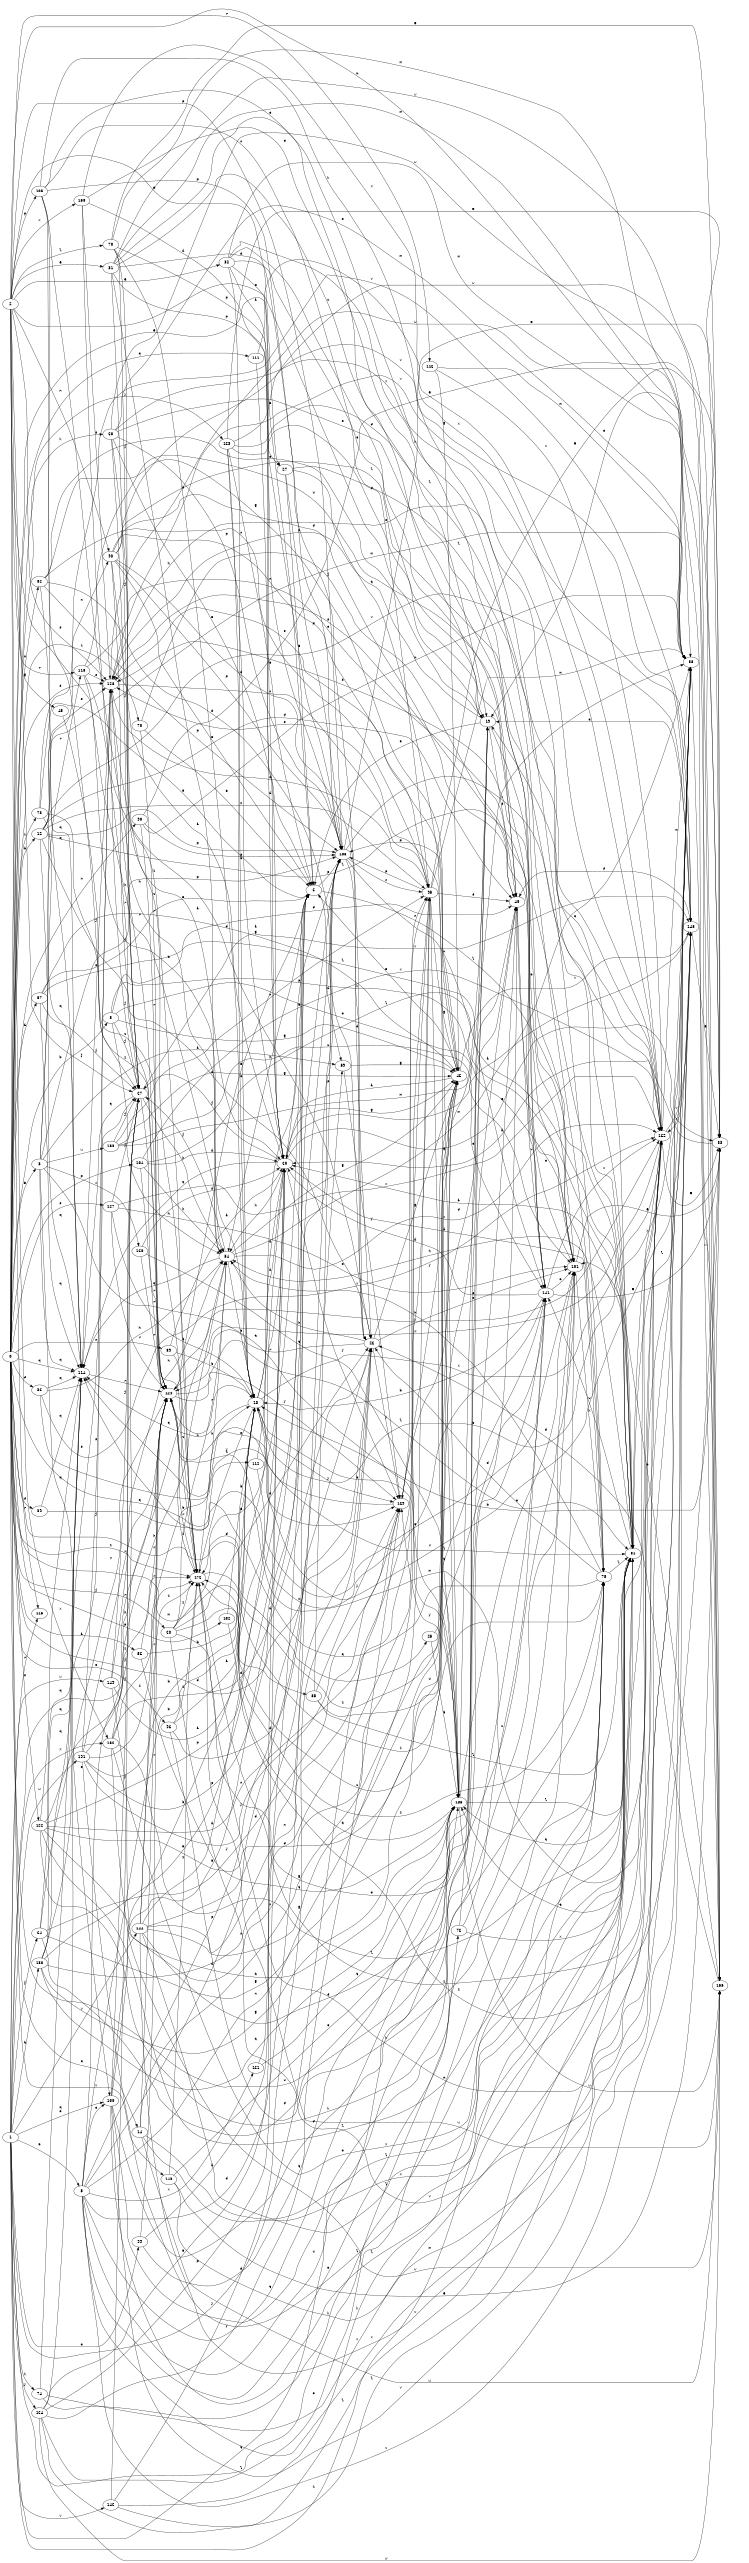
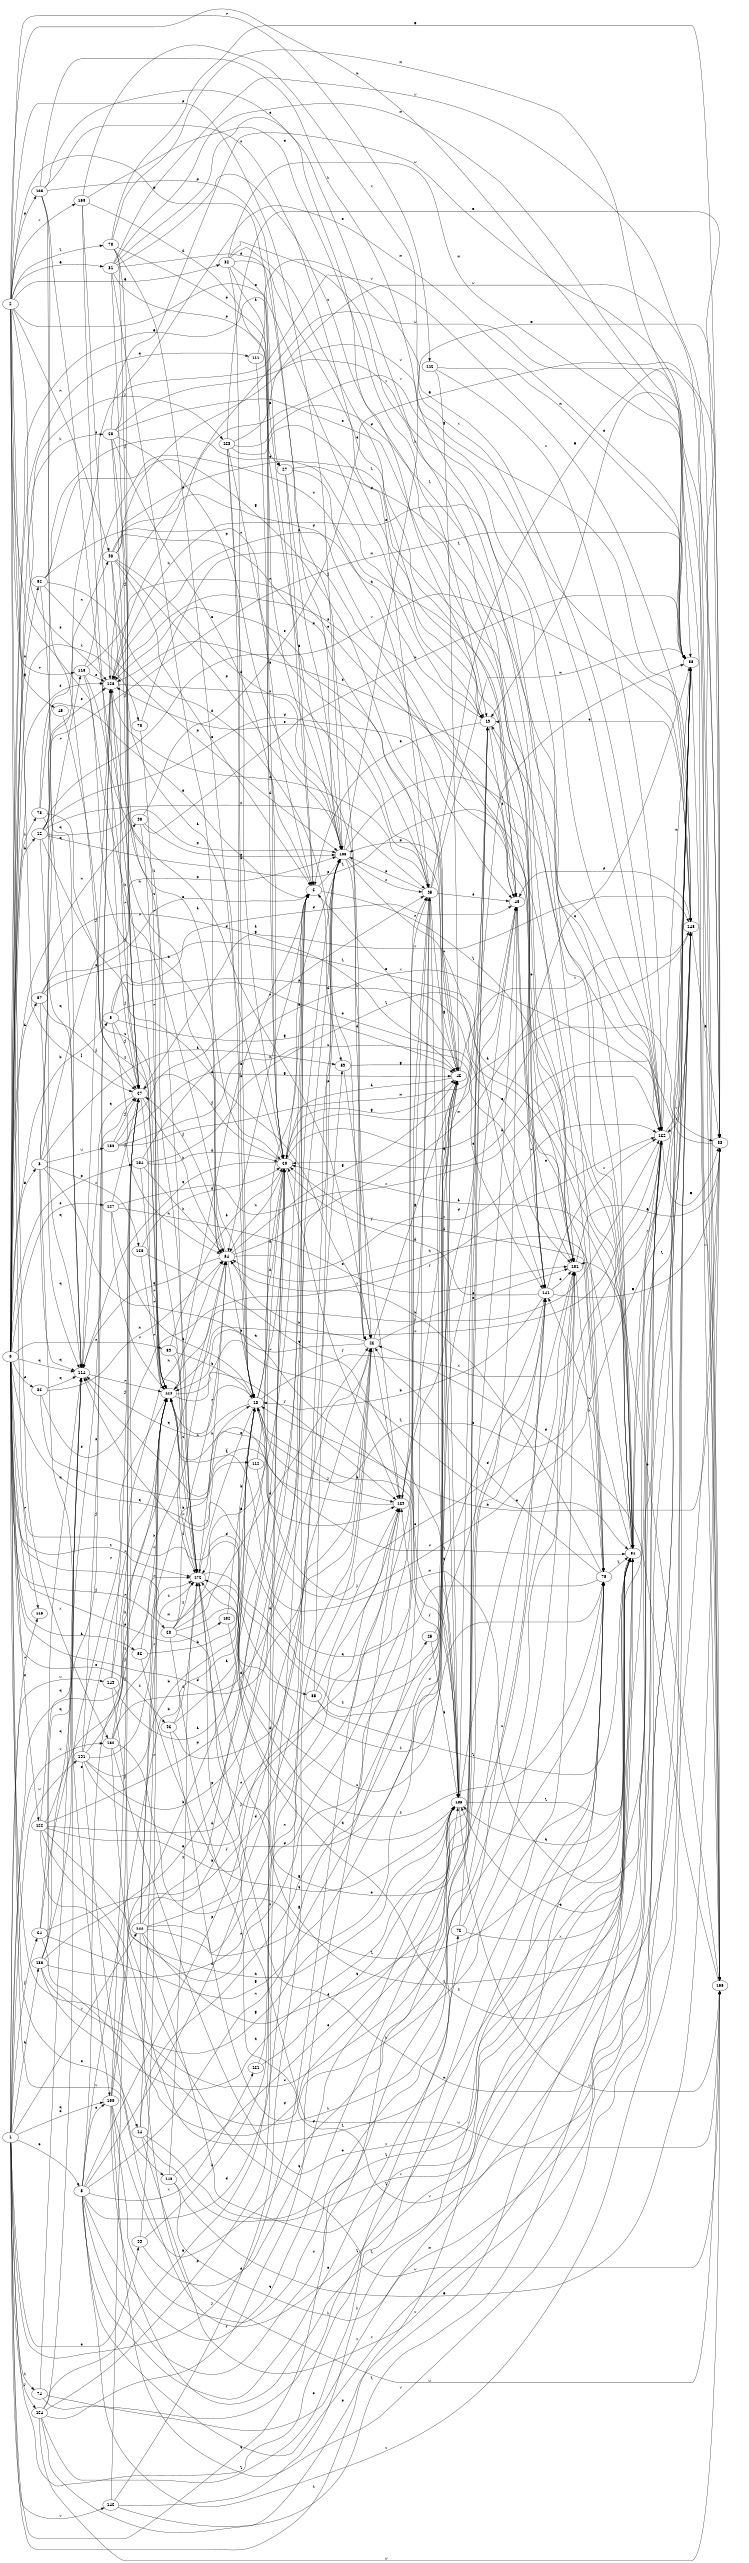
(229, 803) -> none
(40, 1511) -> none
(343, 2401) -> (343, 2401)
